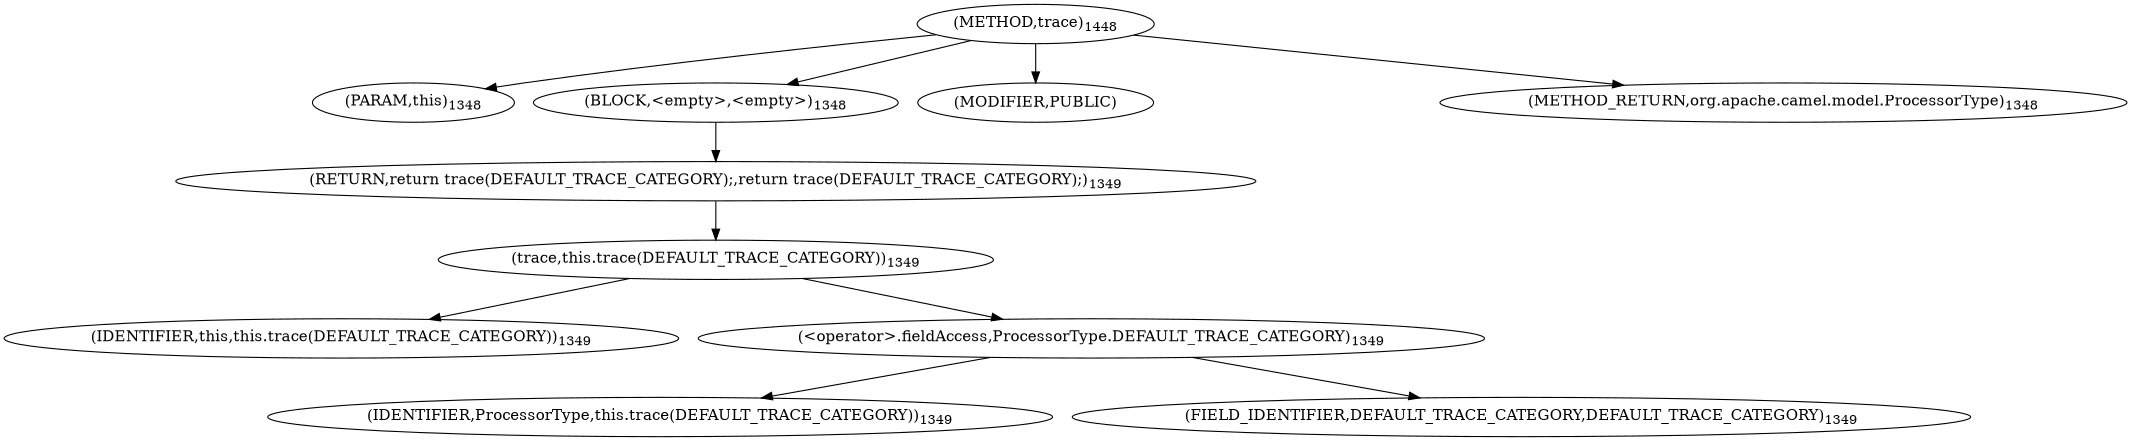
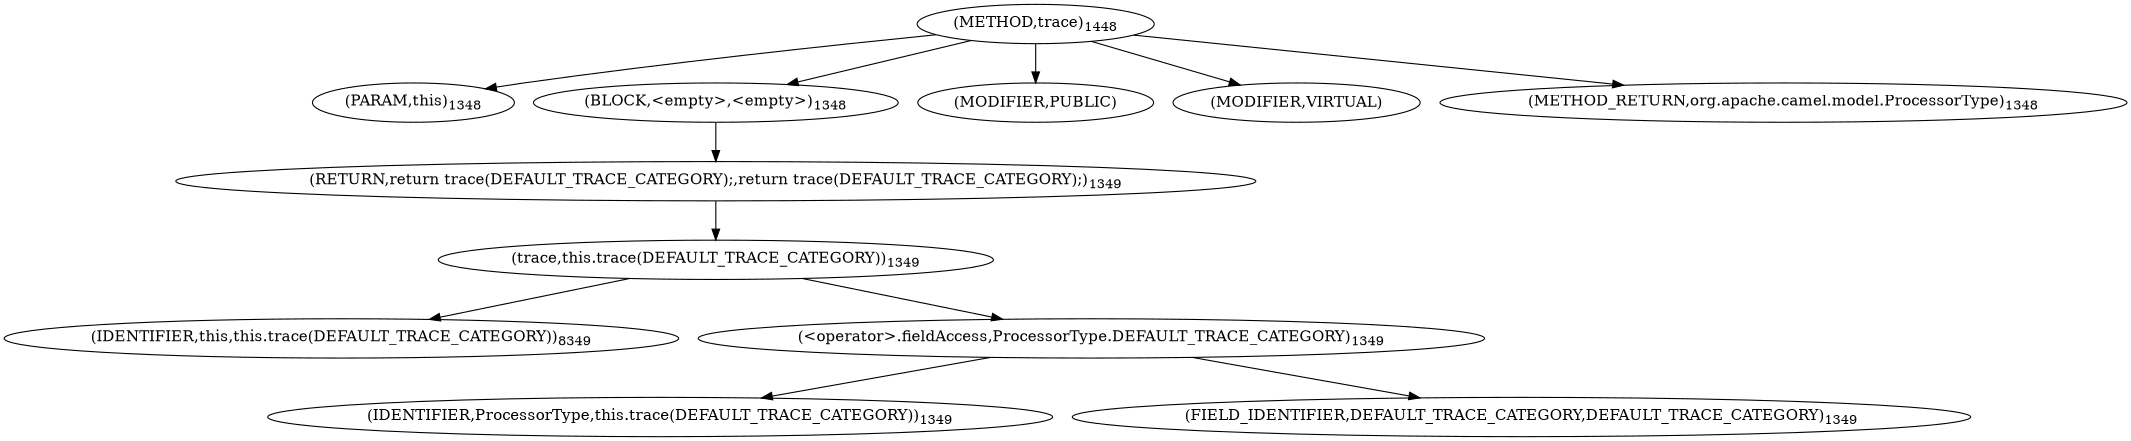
none -> (1297, 103)
(575, 337) -> (575, 337)
